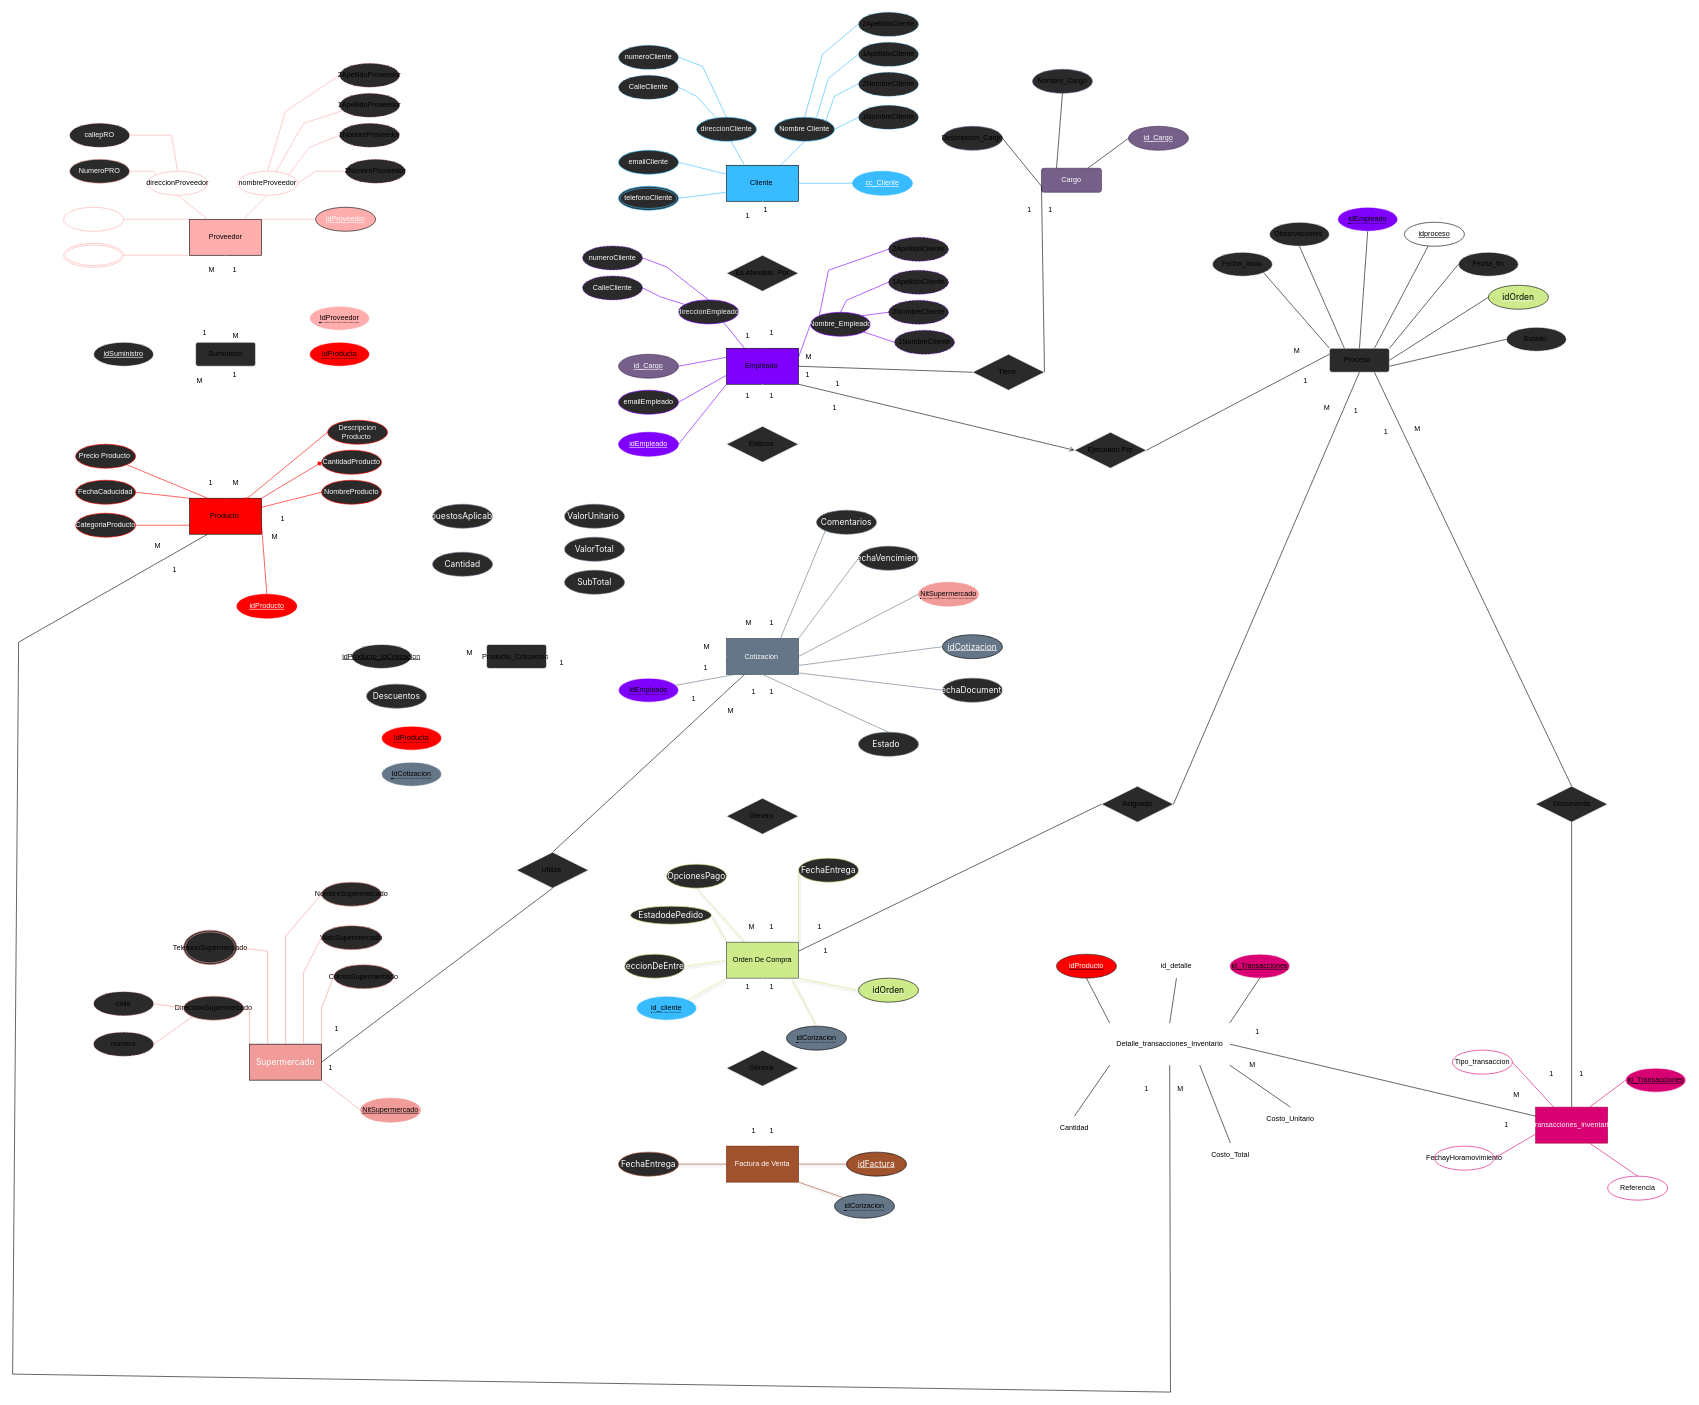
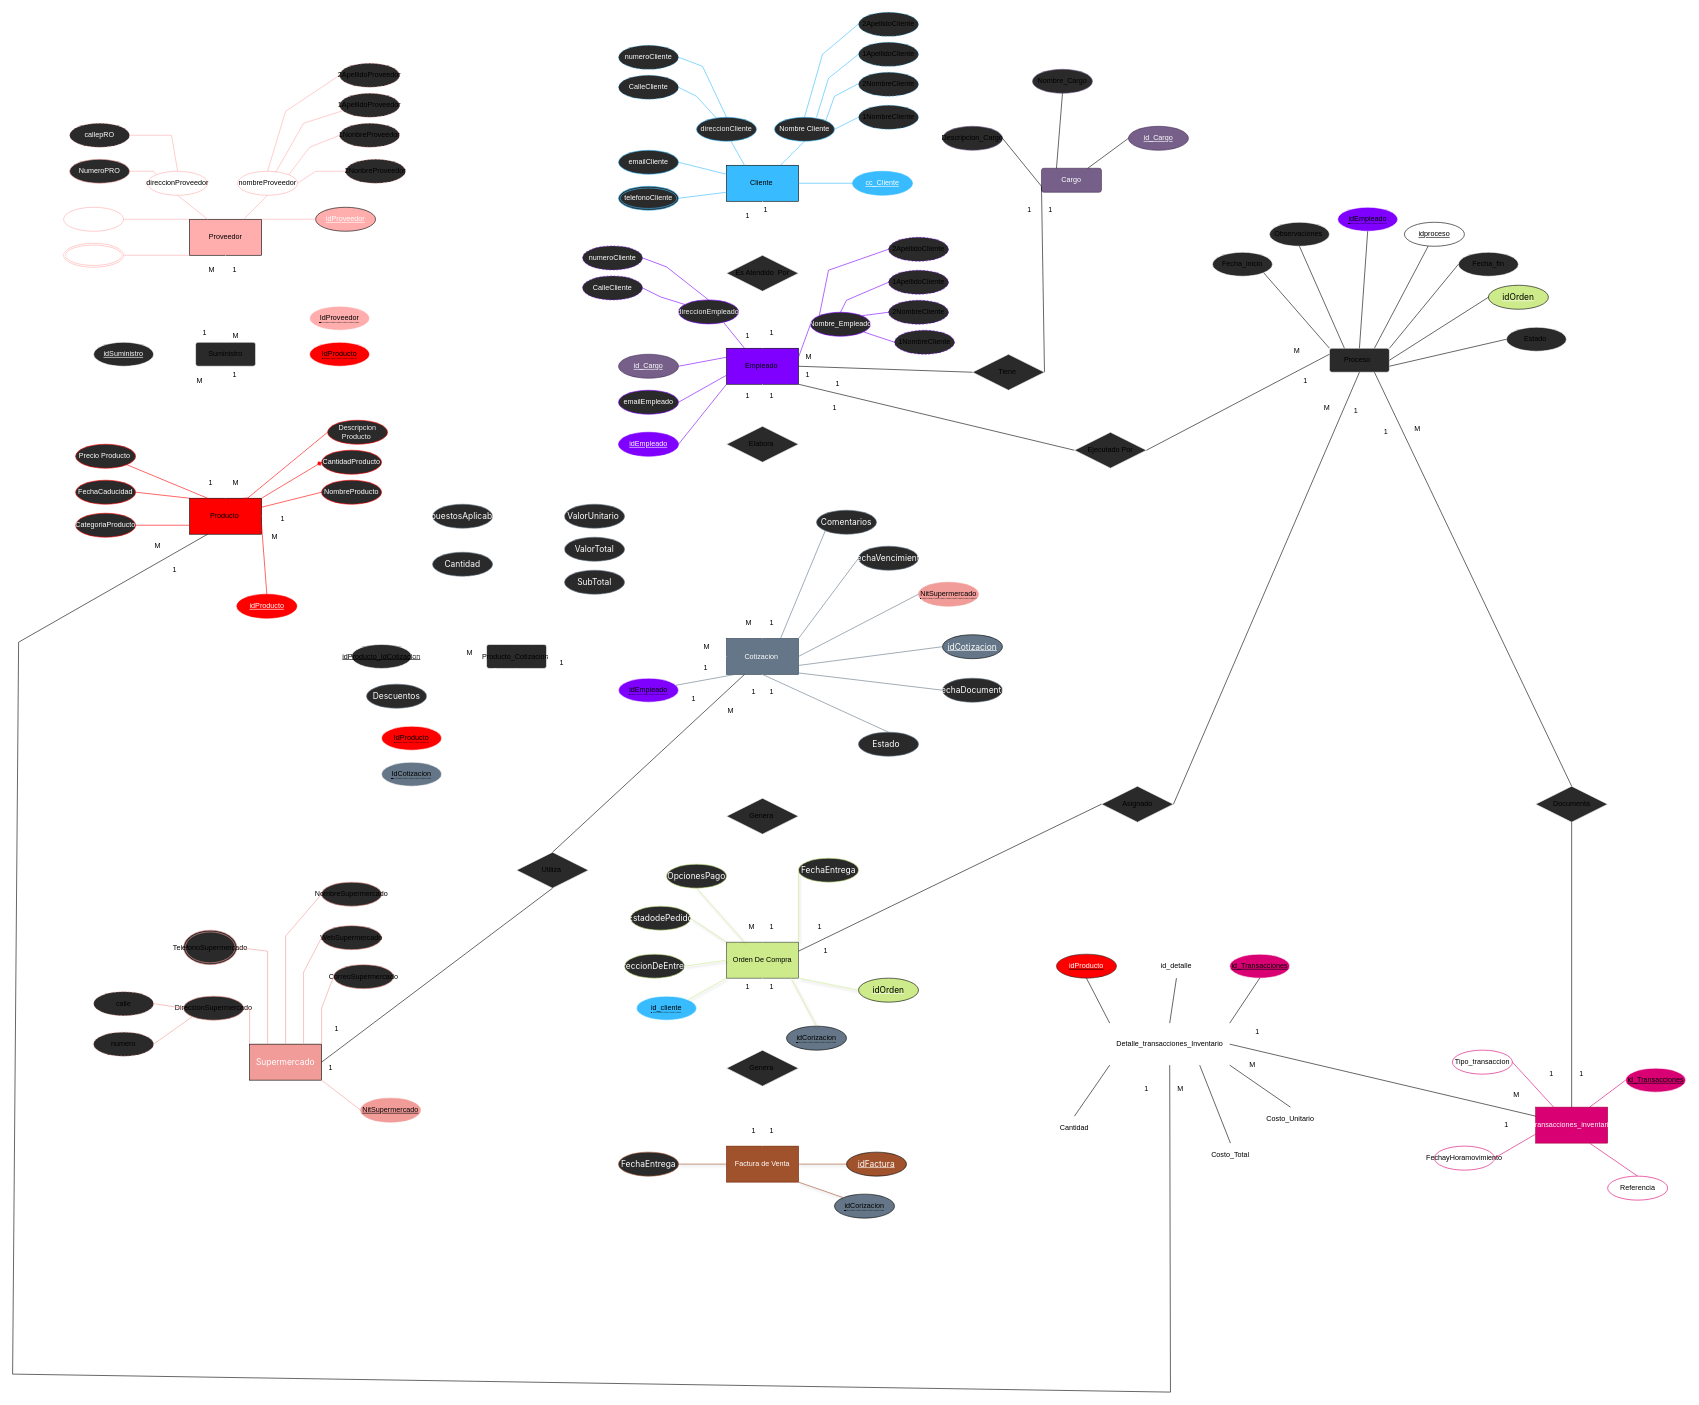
(1070, 449) -> (1070, 449)
(671, 915) -> (660, 918)
